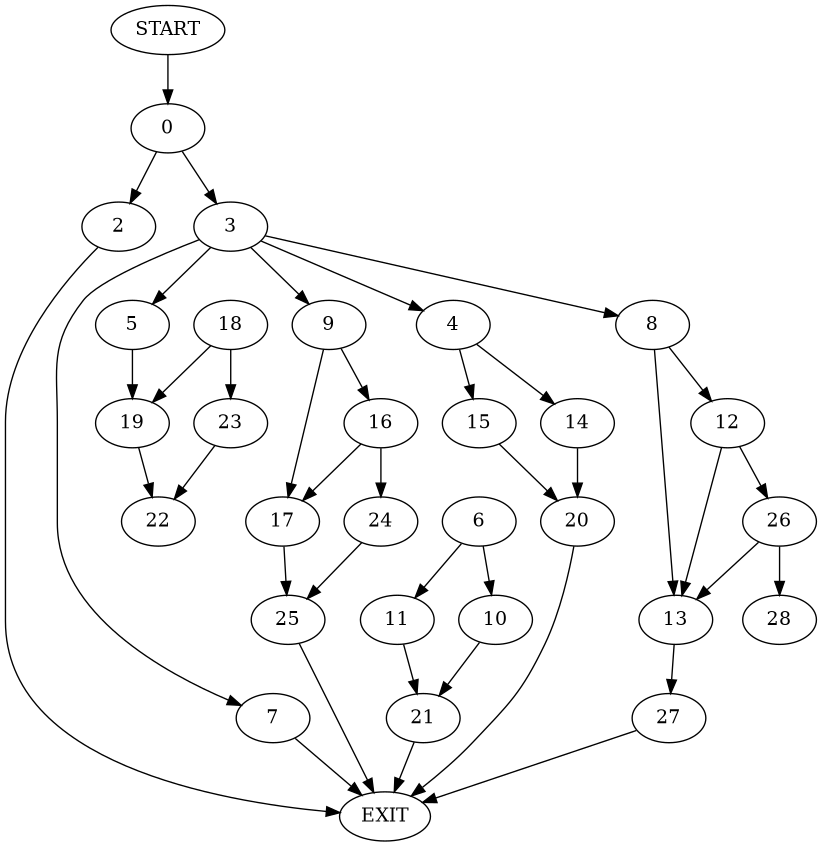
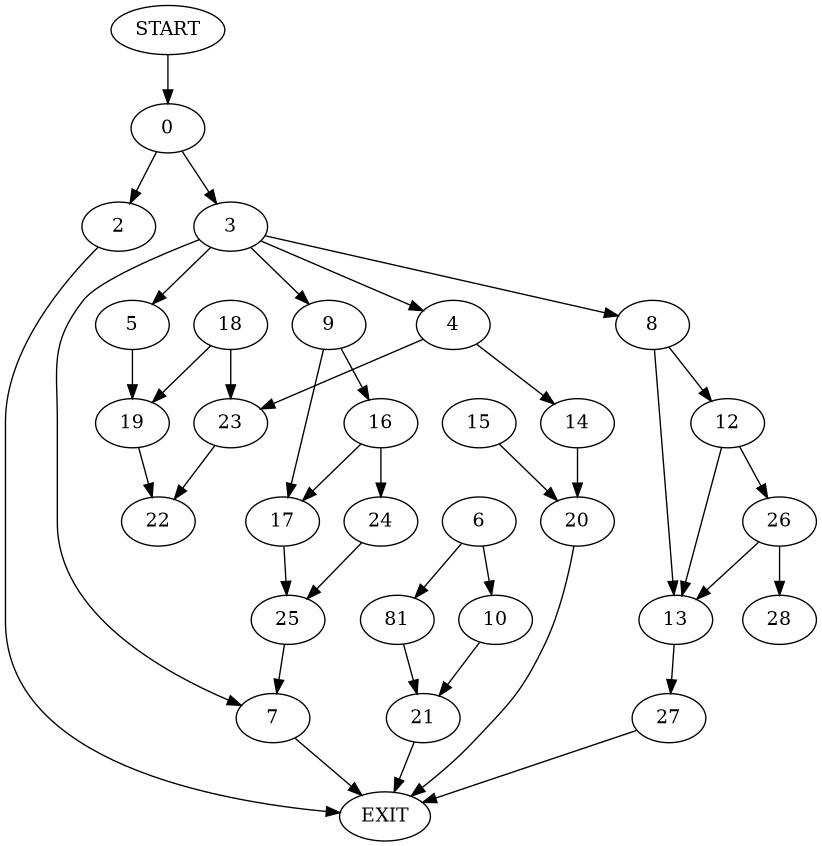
(464, 367) -> (344, 373)
(397, 620) -> (397, 620)
(333, 712) -> (282, 662)
